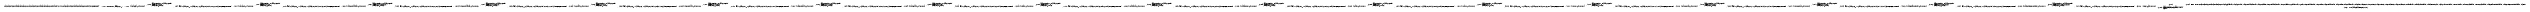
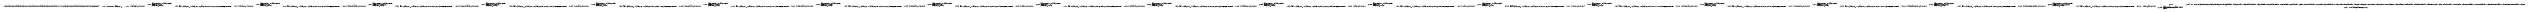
(2192, 5) -> (2192, 5)
(1511, 6) -> (1512, 6)
